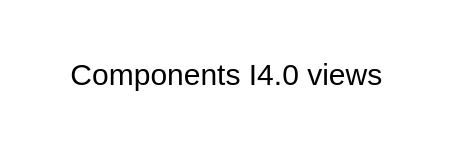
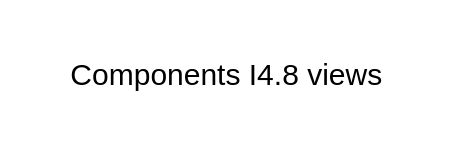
(228, 76) -> (228, 76)
